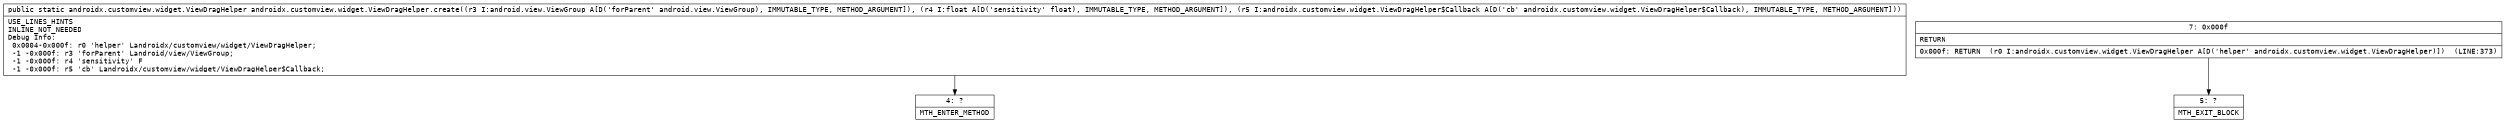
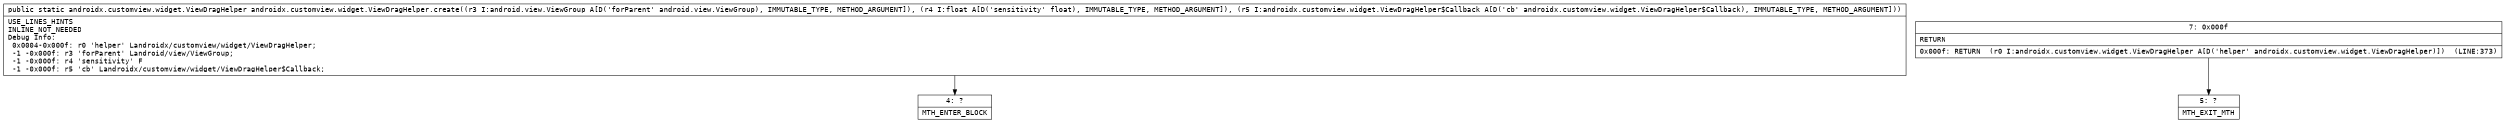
(955, 113) -> (955, 113)
(2209, 113) -> (2209, 113)
